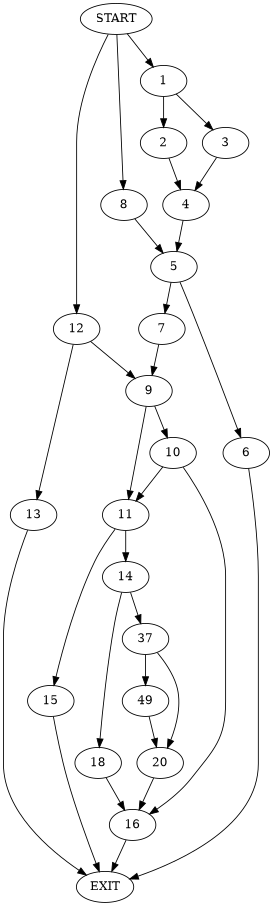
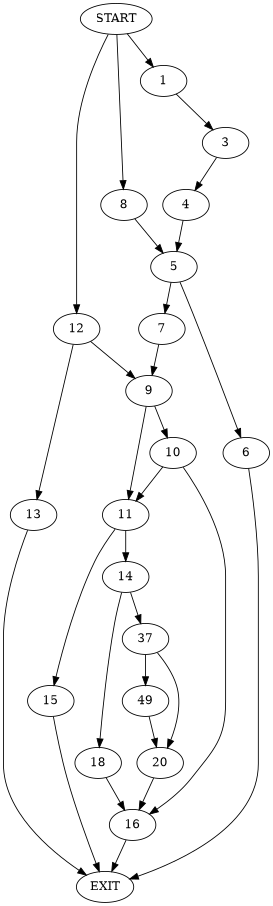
(164, 143) -> none
